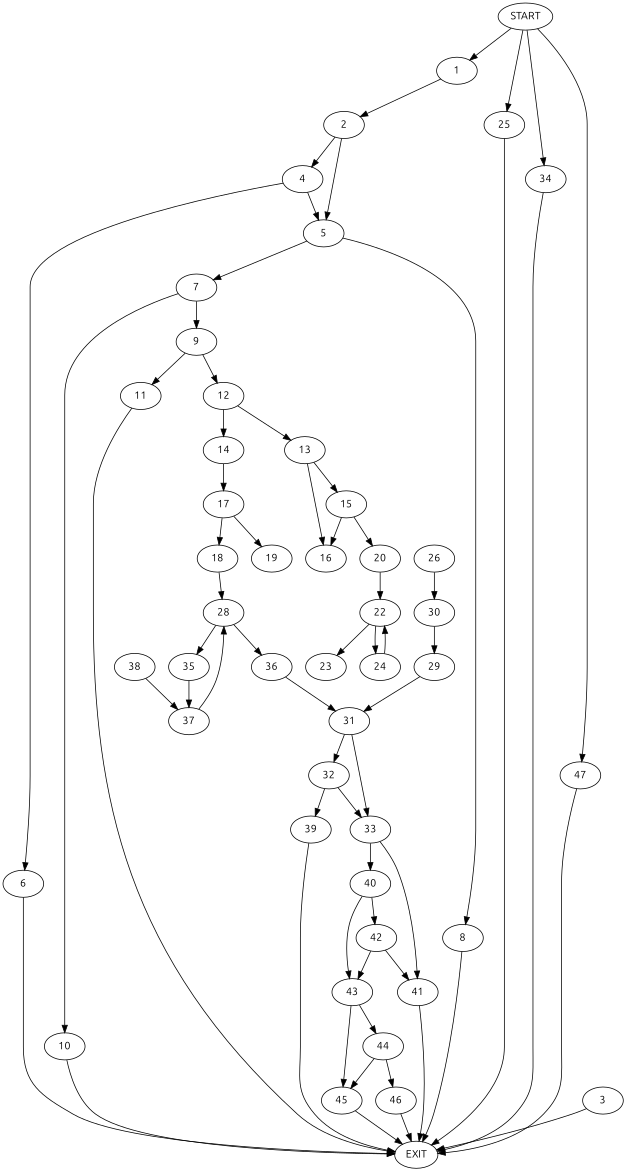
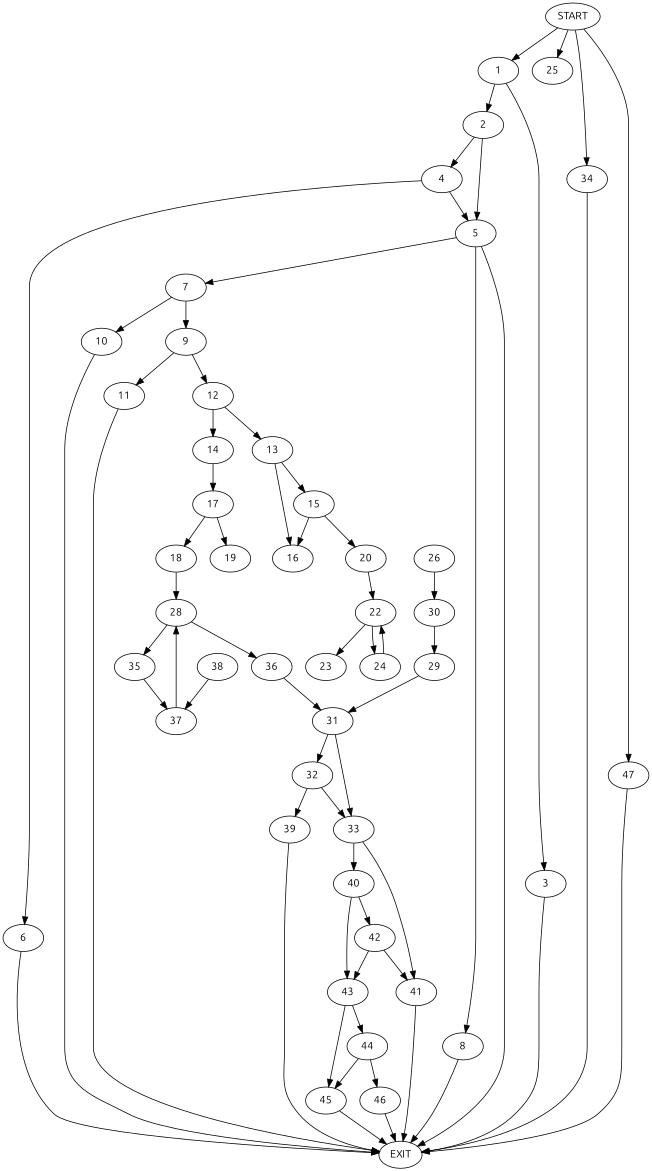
none -> (539, 470)
(504, 652) -> (504, 711)
